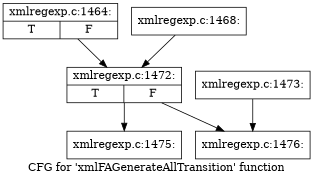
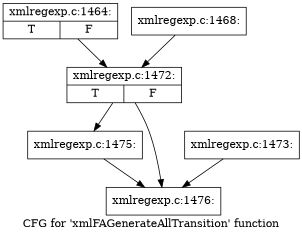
none -> (121, 171)
